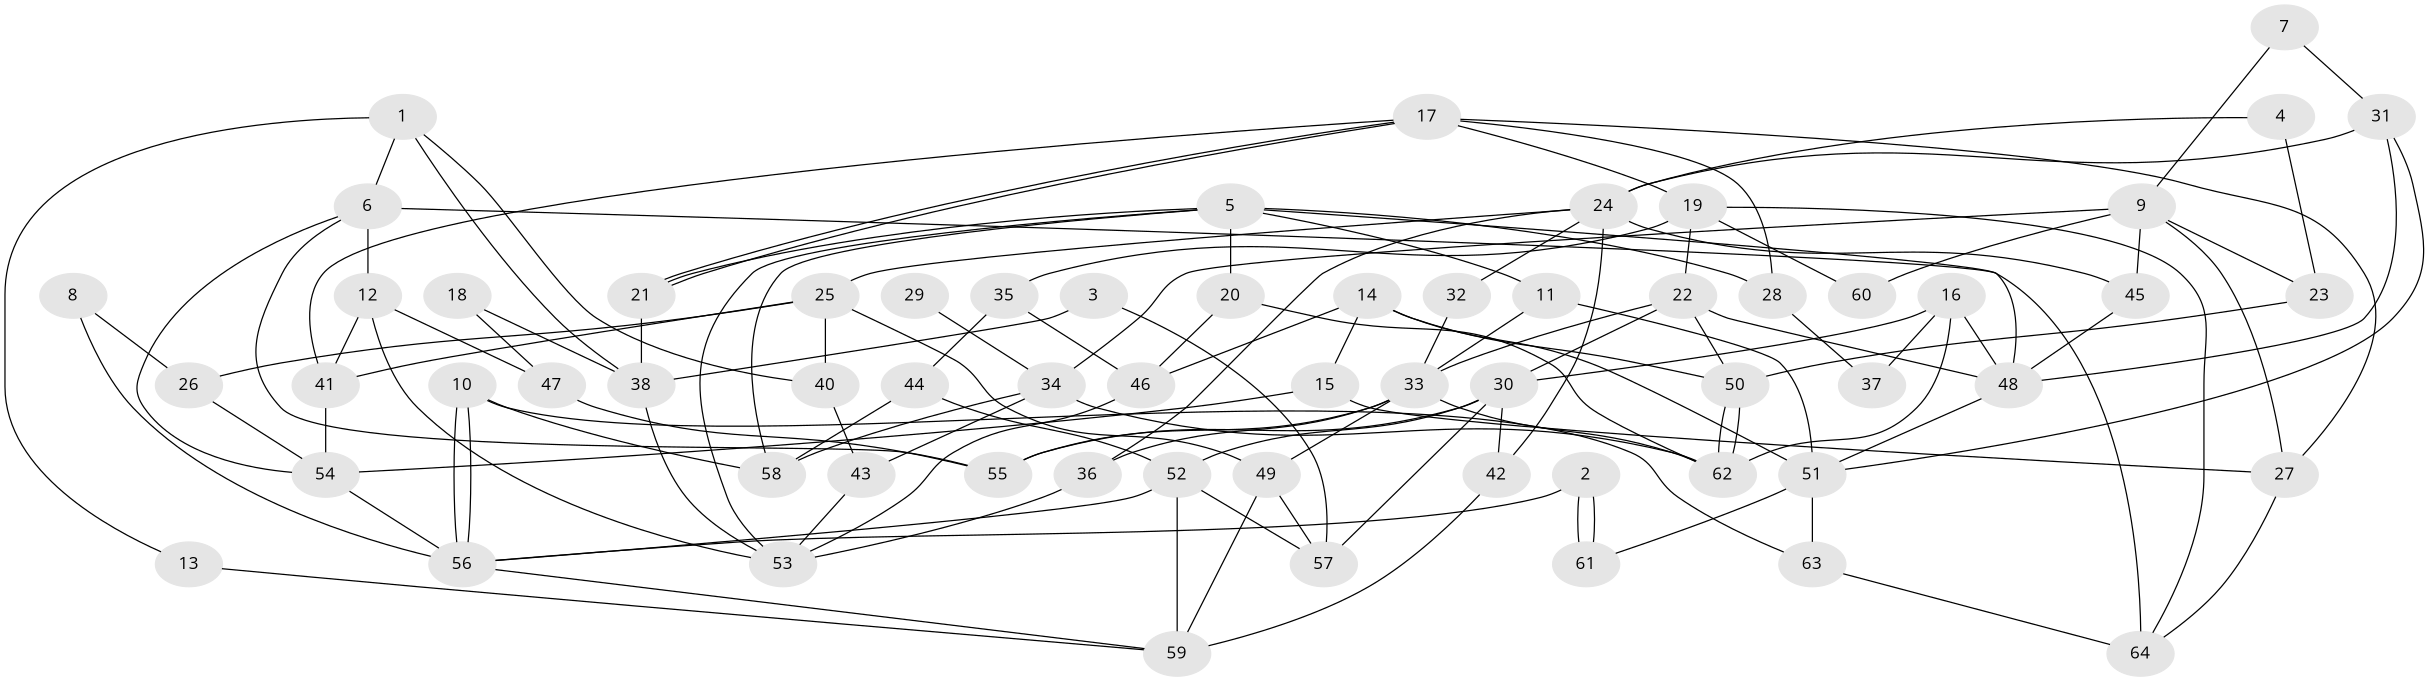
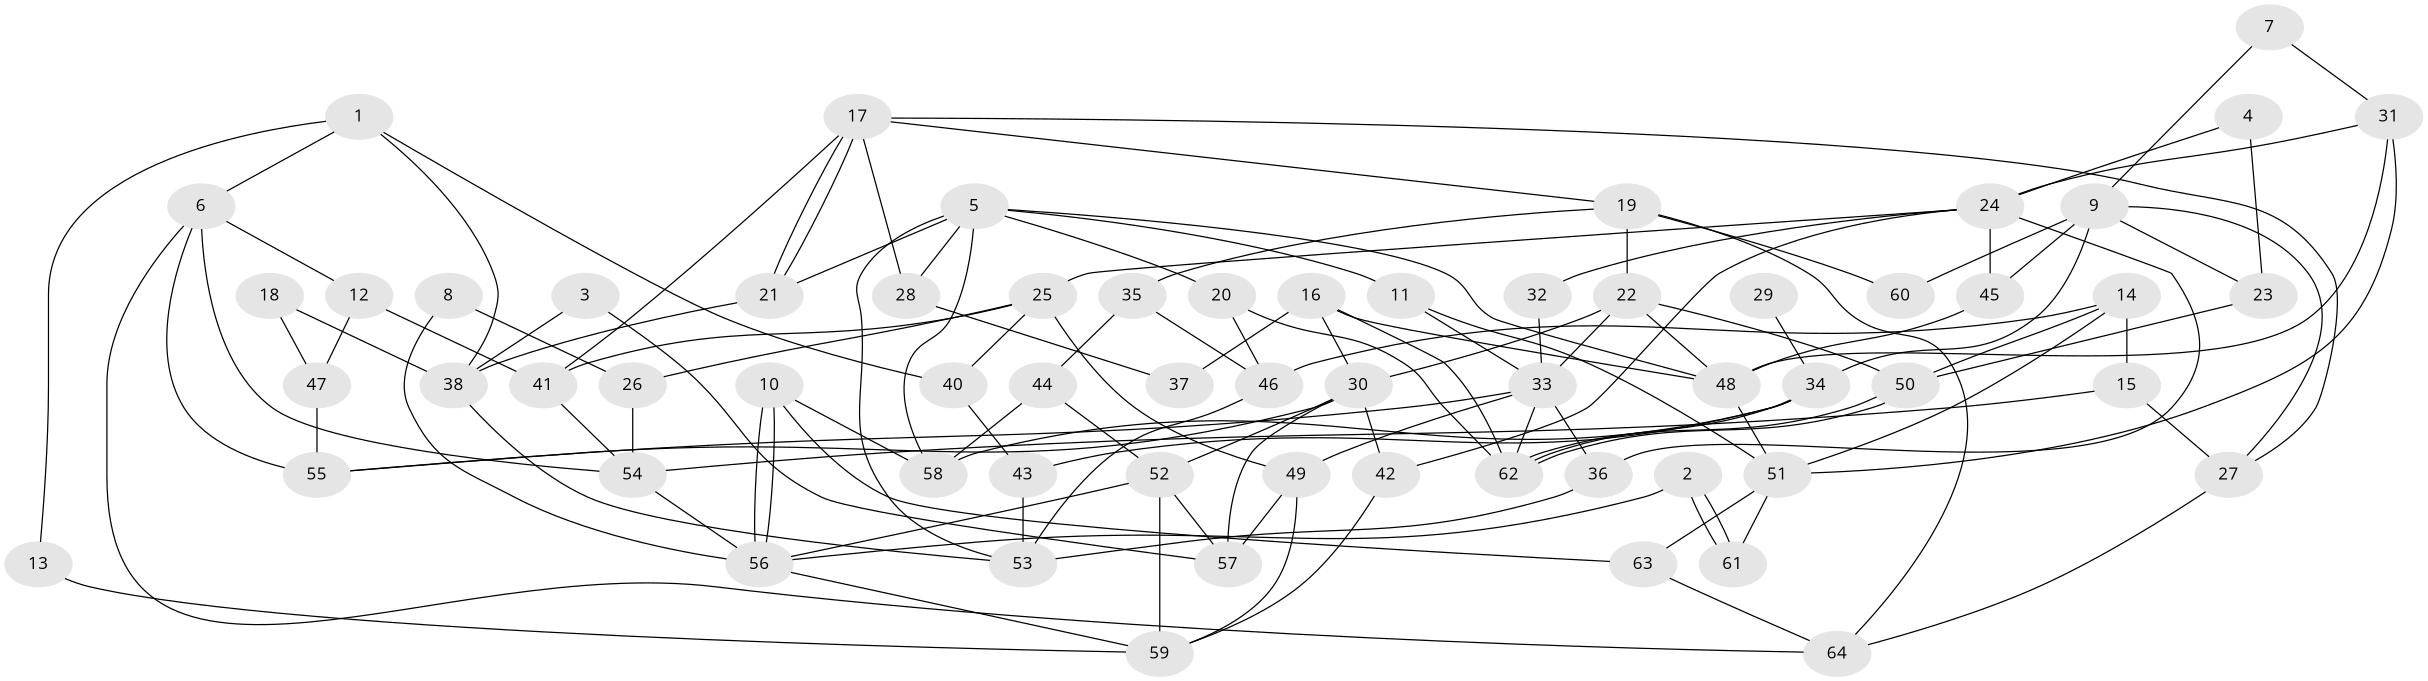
(528, 483) -> none
